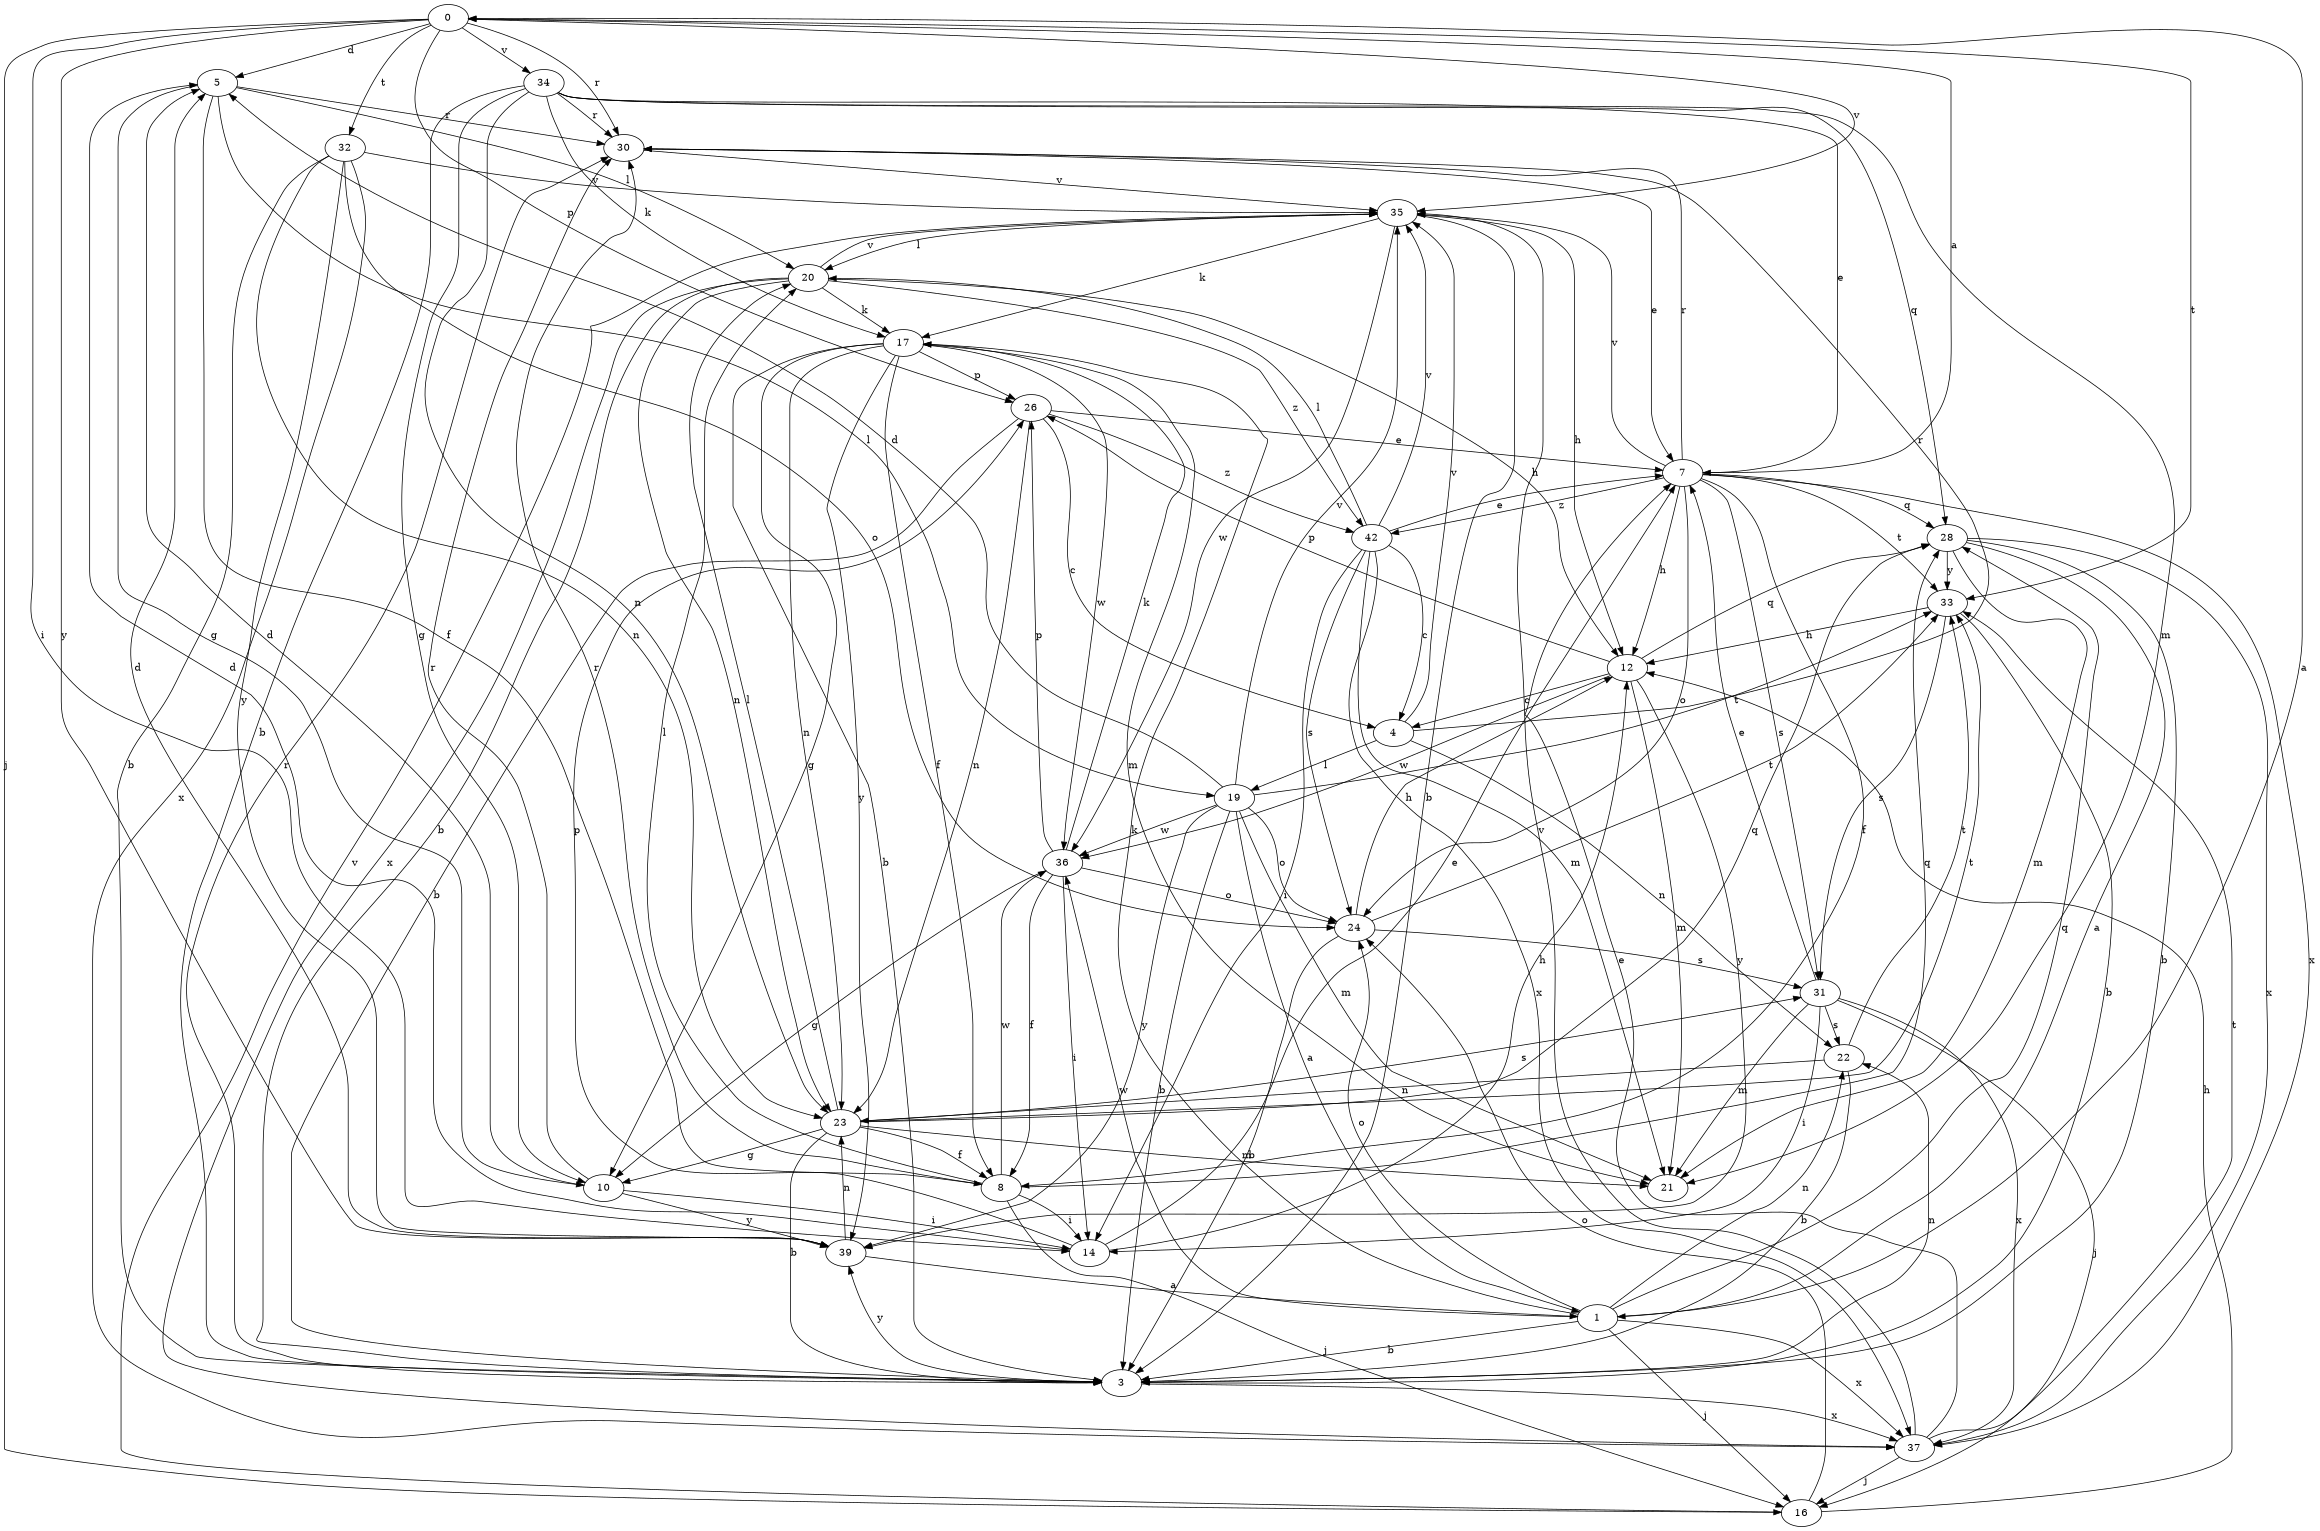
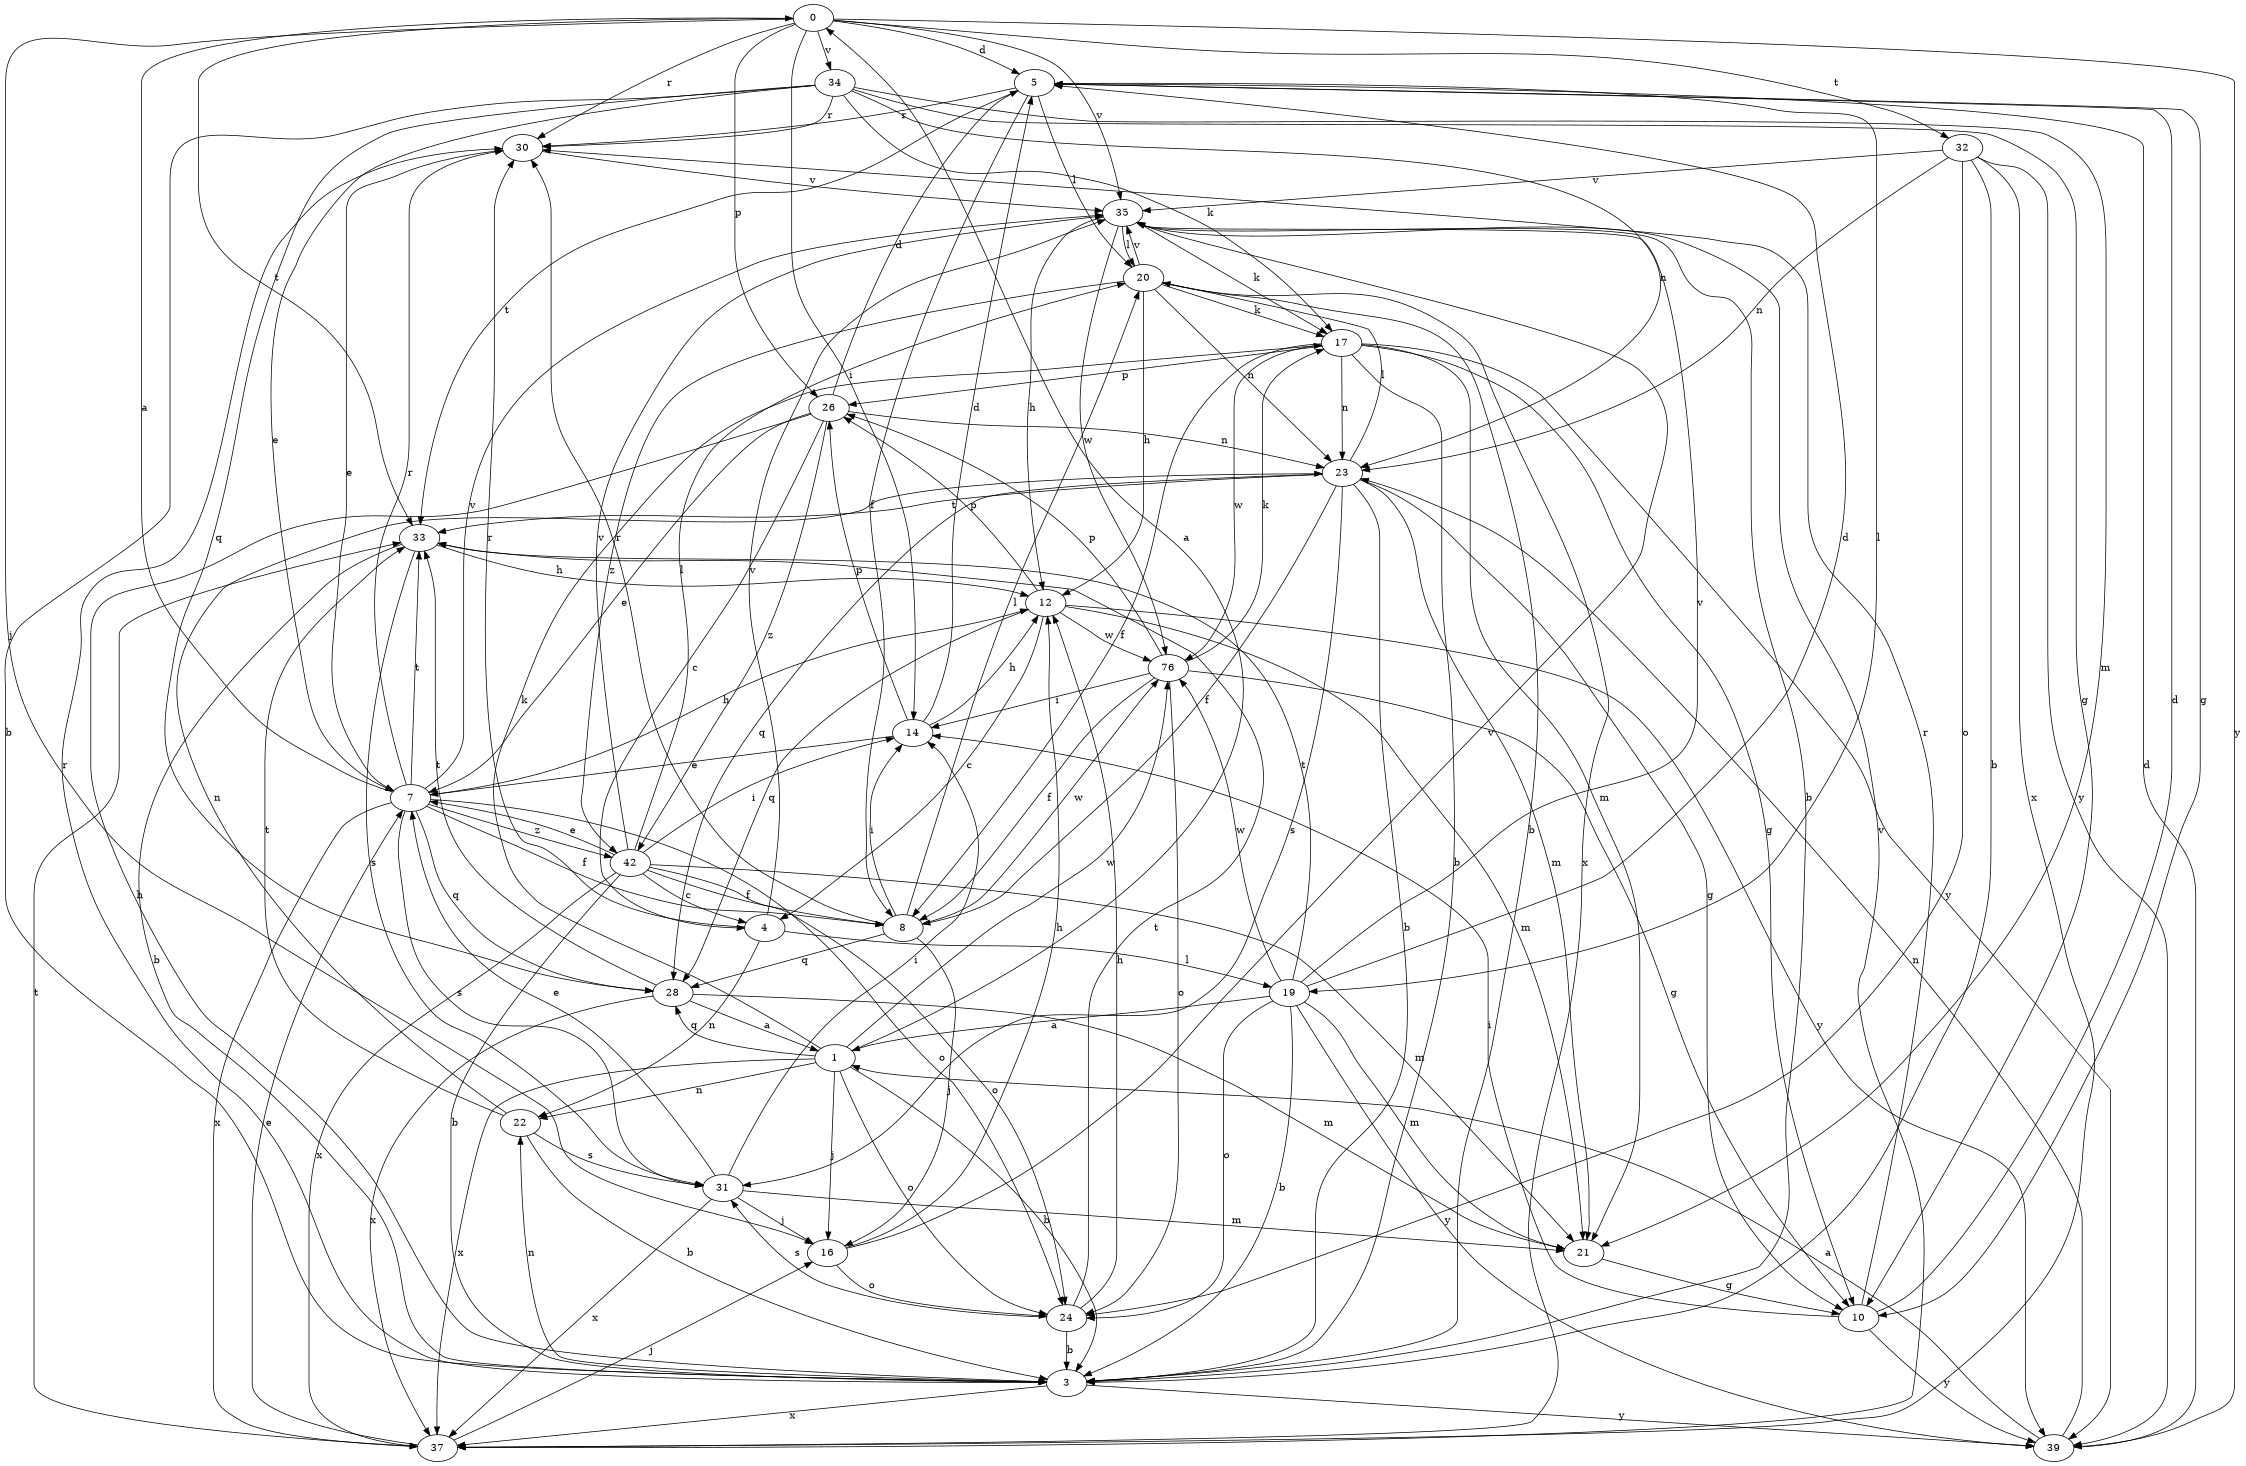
none -> (646, 222)
none -> (906, 224)
(1951, 571) -> (439, 766)
(1311, 733) -> (995, 1091)
(1063, 863) -> (1168, 668)
(437, 896) -> (140, 896)
none -> (737, 899)
(1831, 1022) -> (611, 1169)
(2020, 1265) -> (509, 1336)
none -> (1716, 1289)
